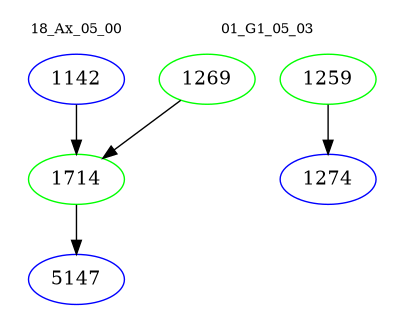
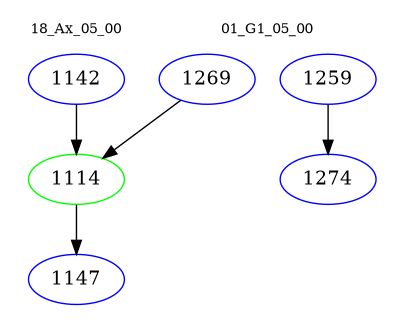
(268, 30) -> (268, 30)
(207, 79) -> (207, 79)
(328, 79) -> (328, 79)
(76, 179) -> (76, 179)
(76, 279) -> (76, 279)
